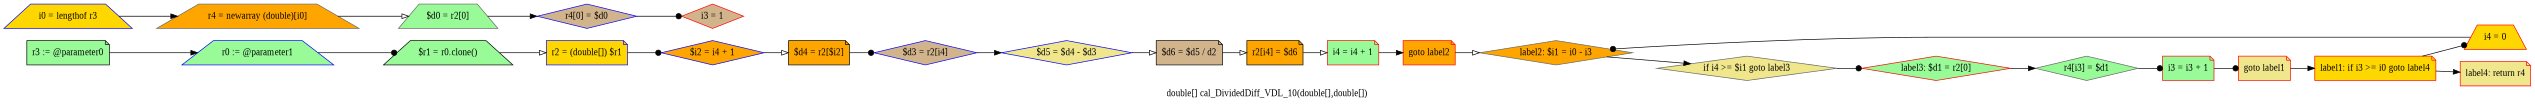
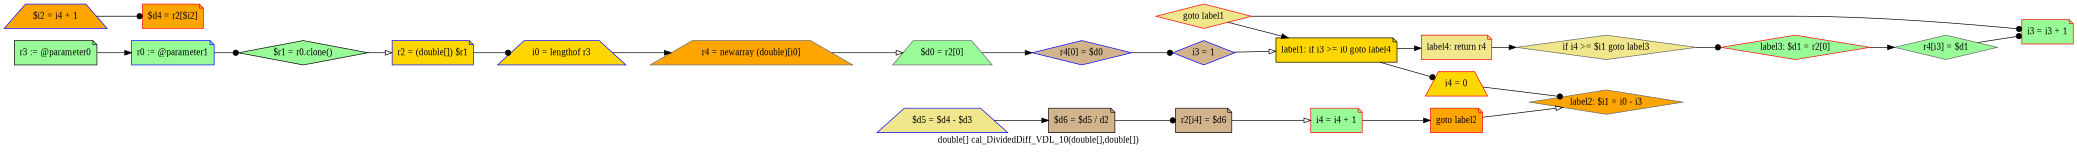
(713, 16) -> (1204, 53)
none -> (1251, 52)
(258, 53) -> (173, 53)
(448, 53) -> (303, 53)
(642, 53) -> (489, 53)
(713, 53) -> (56, 16)
(773, 53) -> (117, 16)
(819, 53) -> (173, 16)
(925, 53) -> none
(1067, 53) -> (942, 120)
(1141, 53) -> (1018, 120)
(1231, 53) -> (1143, 120)
(1275, 53) -> (1204, 120)
(1645, 60) -> (1500, 47)
(2223, 68) -> (1634, 16)
(2264, 68) -> (1204, 16)
(2375, 68) -> (1336, 50)
